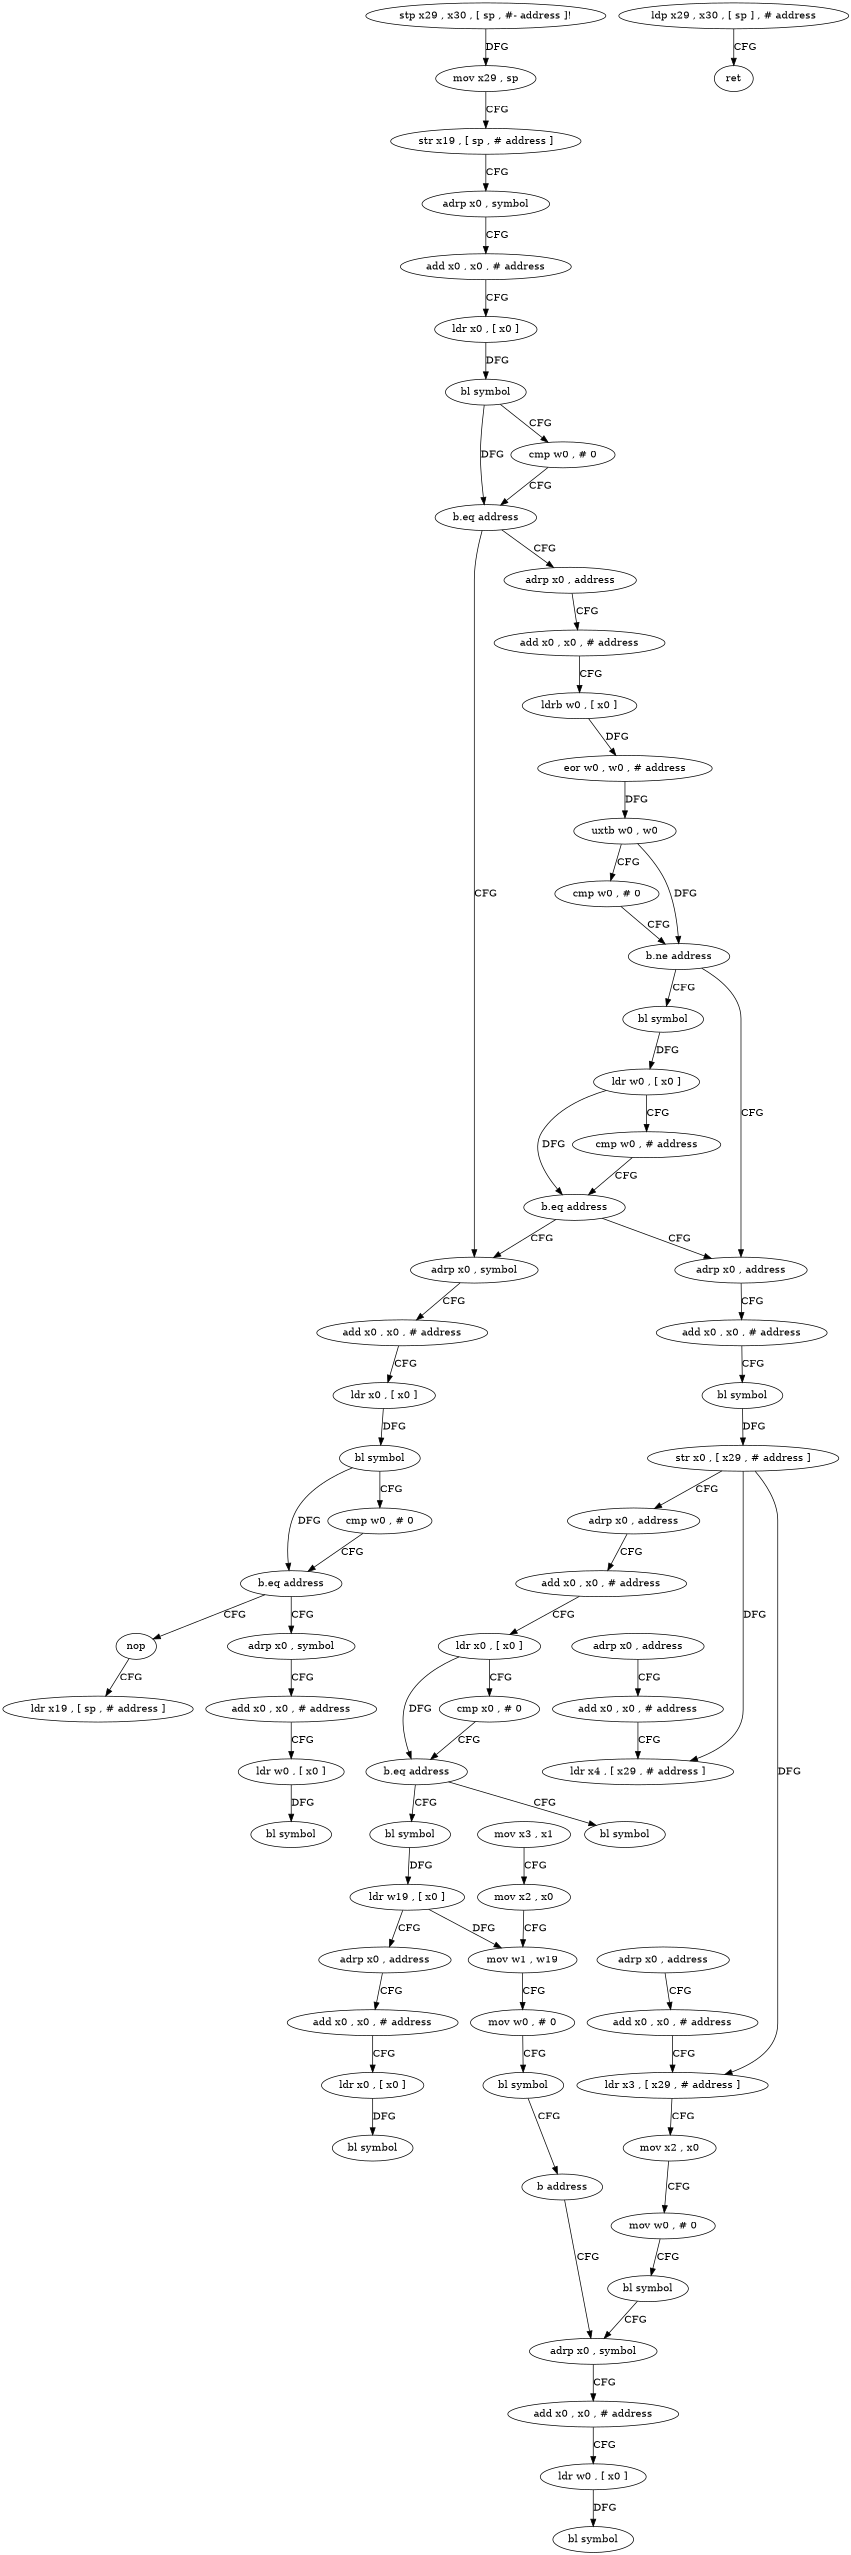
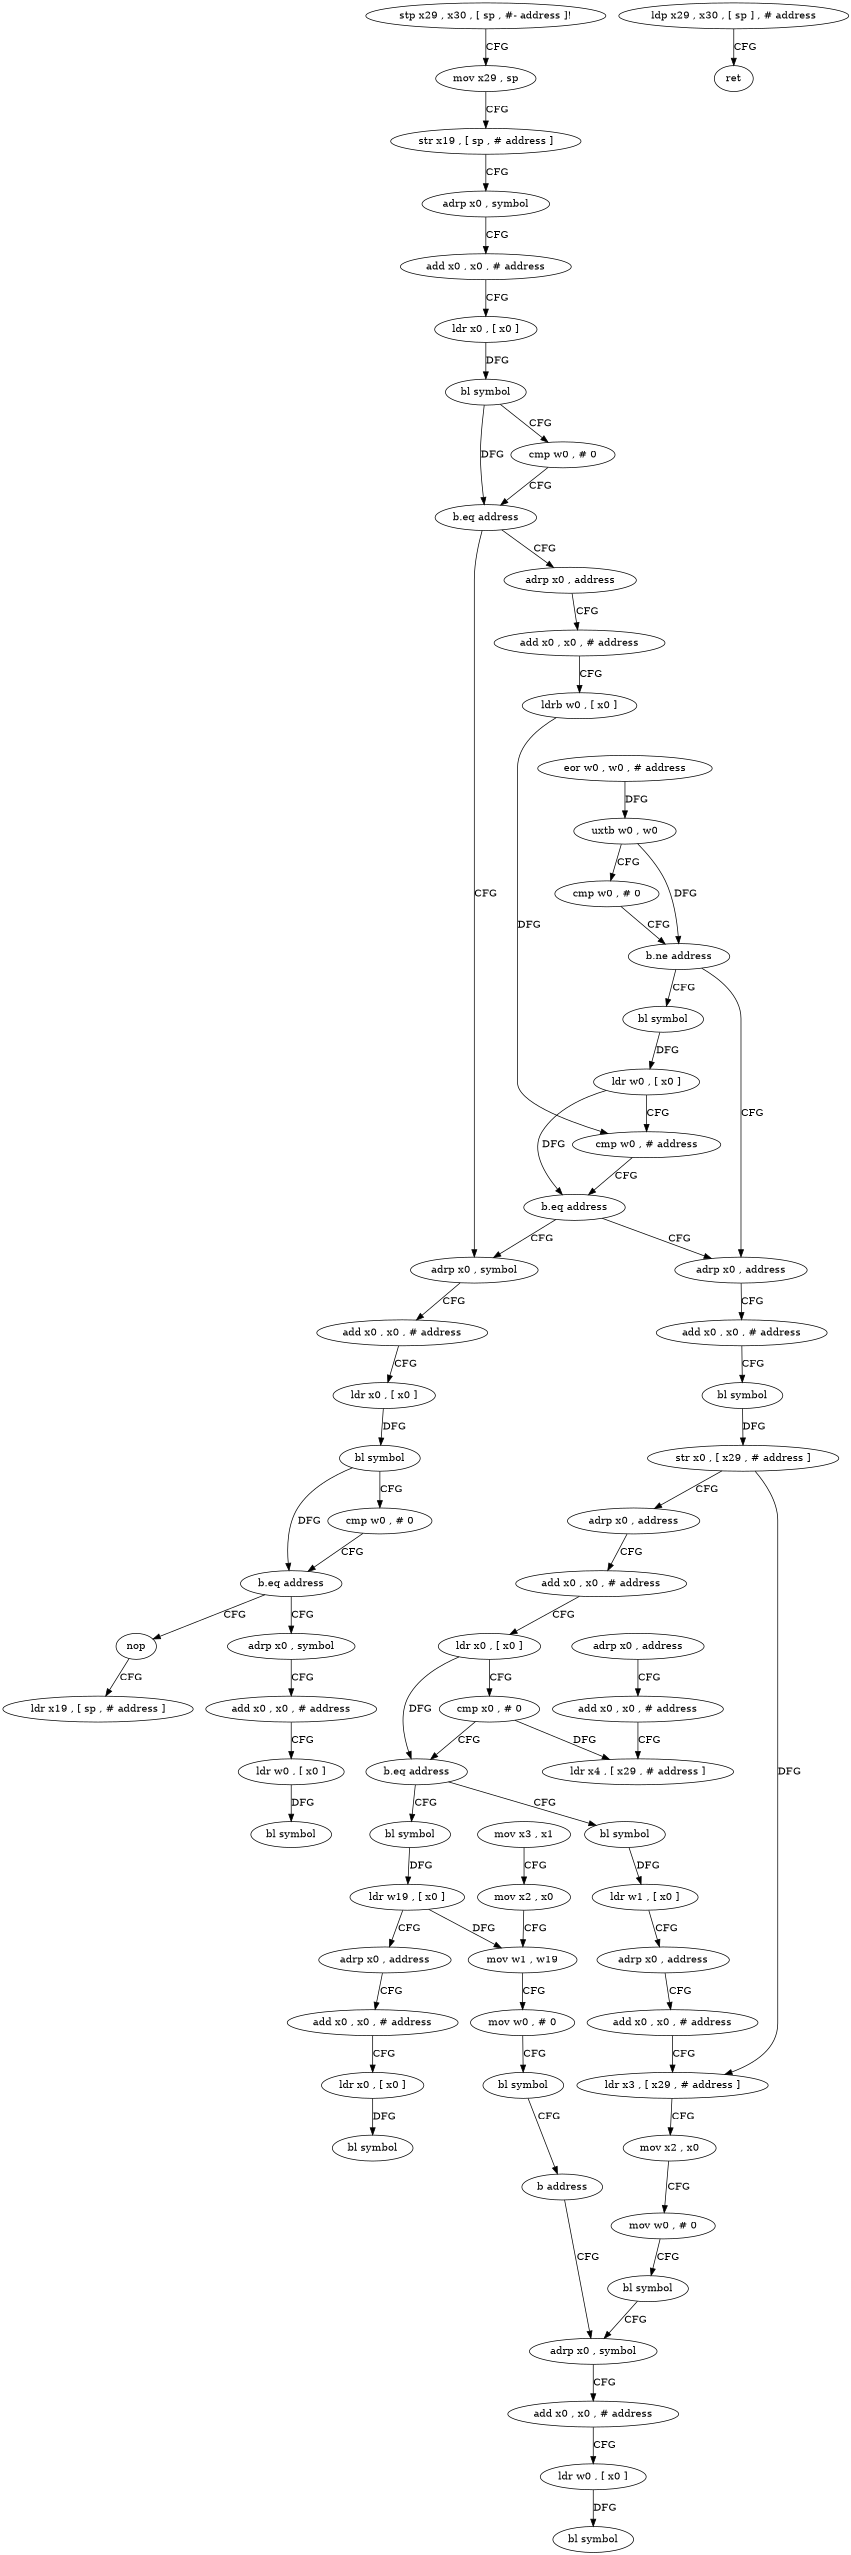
(497, 47) -> (497, 47)
(600, 734) -> (518, 942)
(743, 1626) -> (559, 1738)
none -> (645, 1897)
